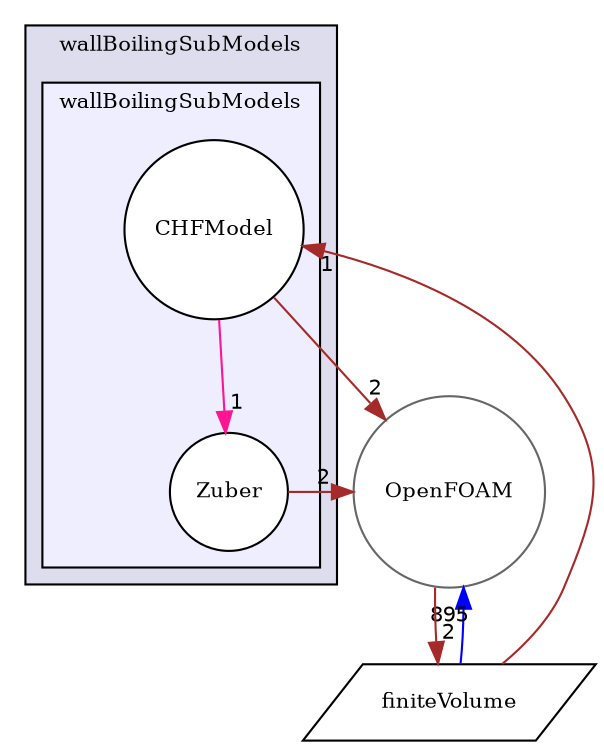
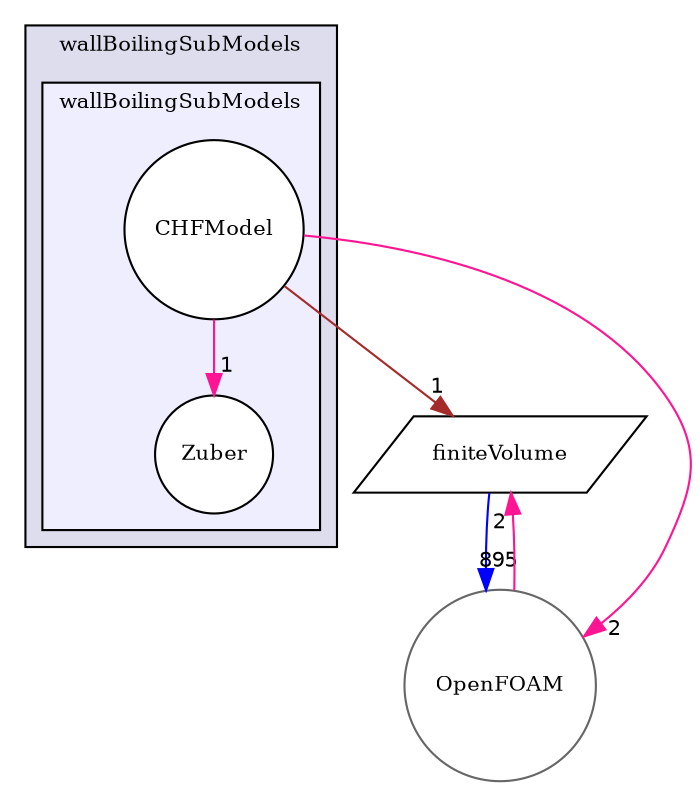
(305, 332) -> (616, 344)
(568, 403) -> (360, 344)
(307, 492) -> none
(435, 615) -> (514, 552)
